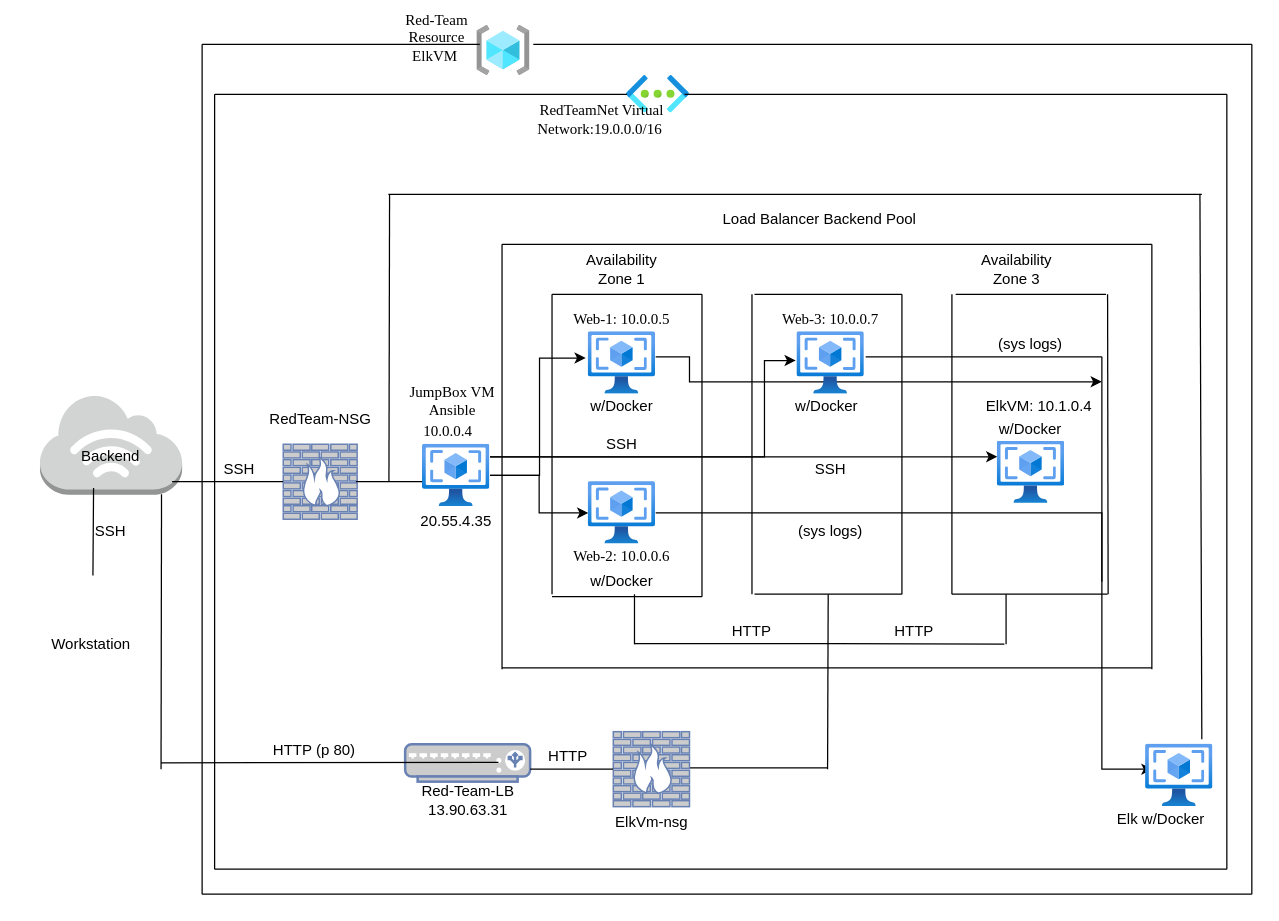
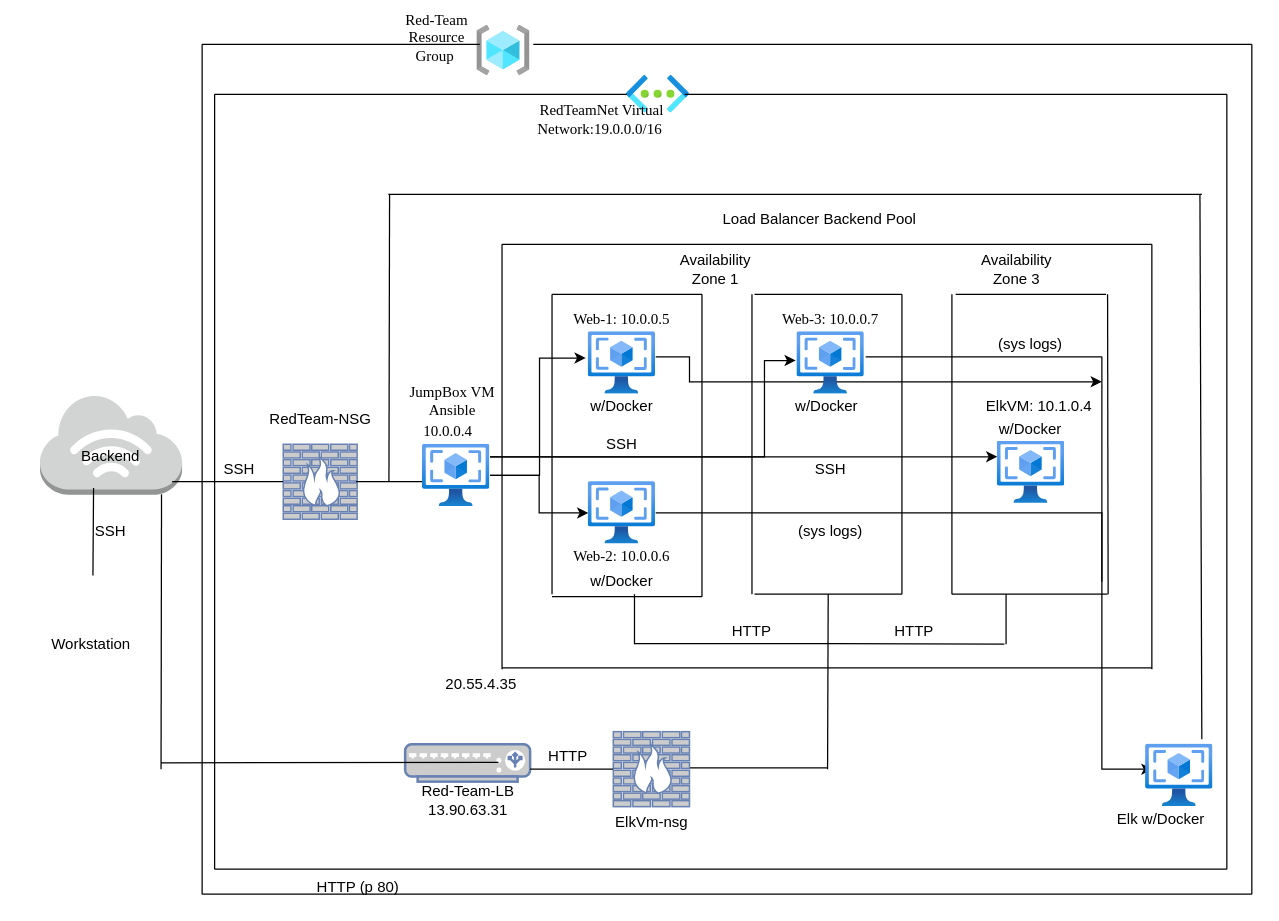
(437, 38) -> (437, 38)
(622, 269) -> (716, 269)
(456, 522) -> (481, 684)
(314, 751) -> (358, 888)
